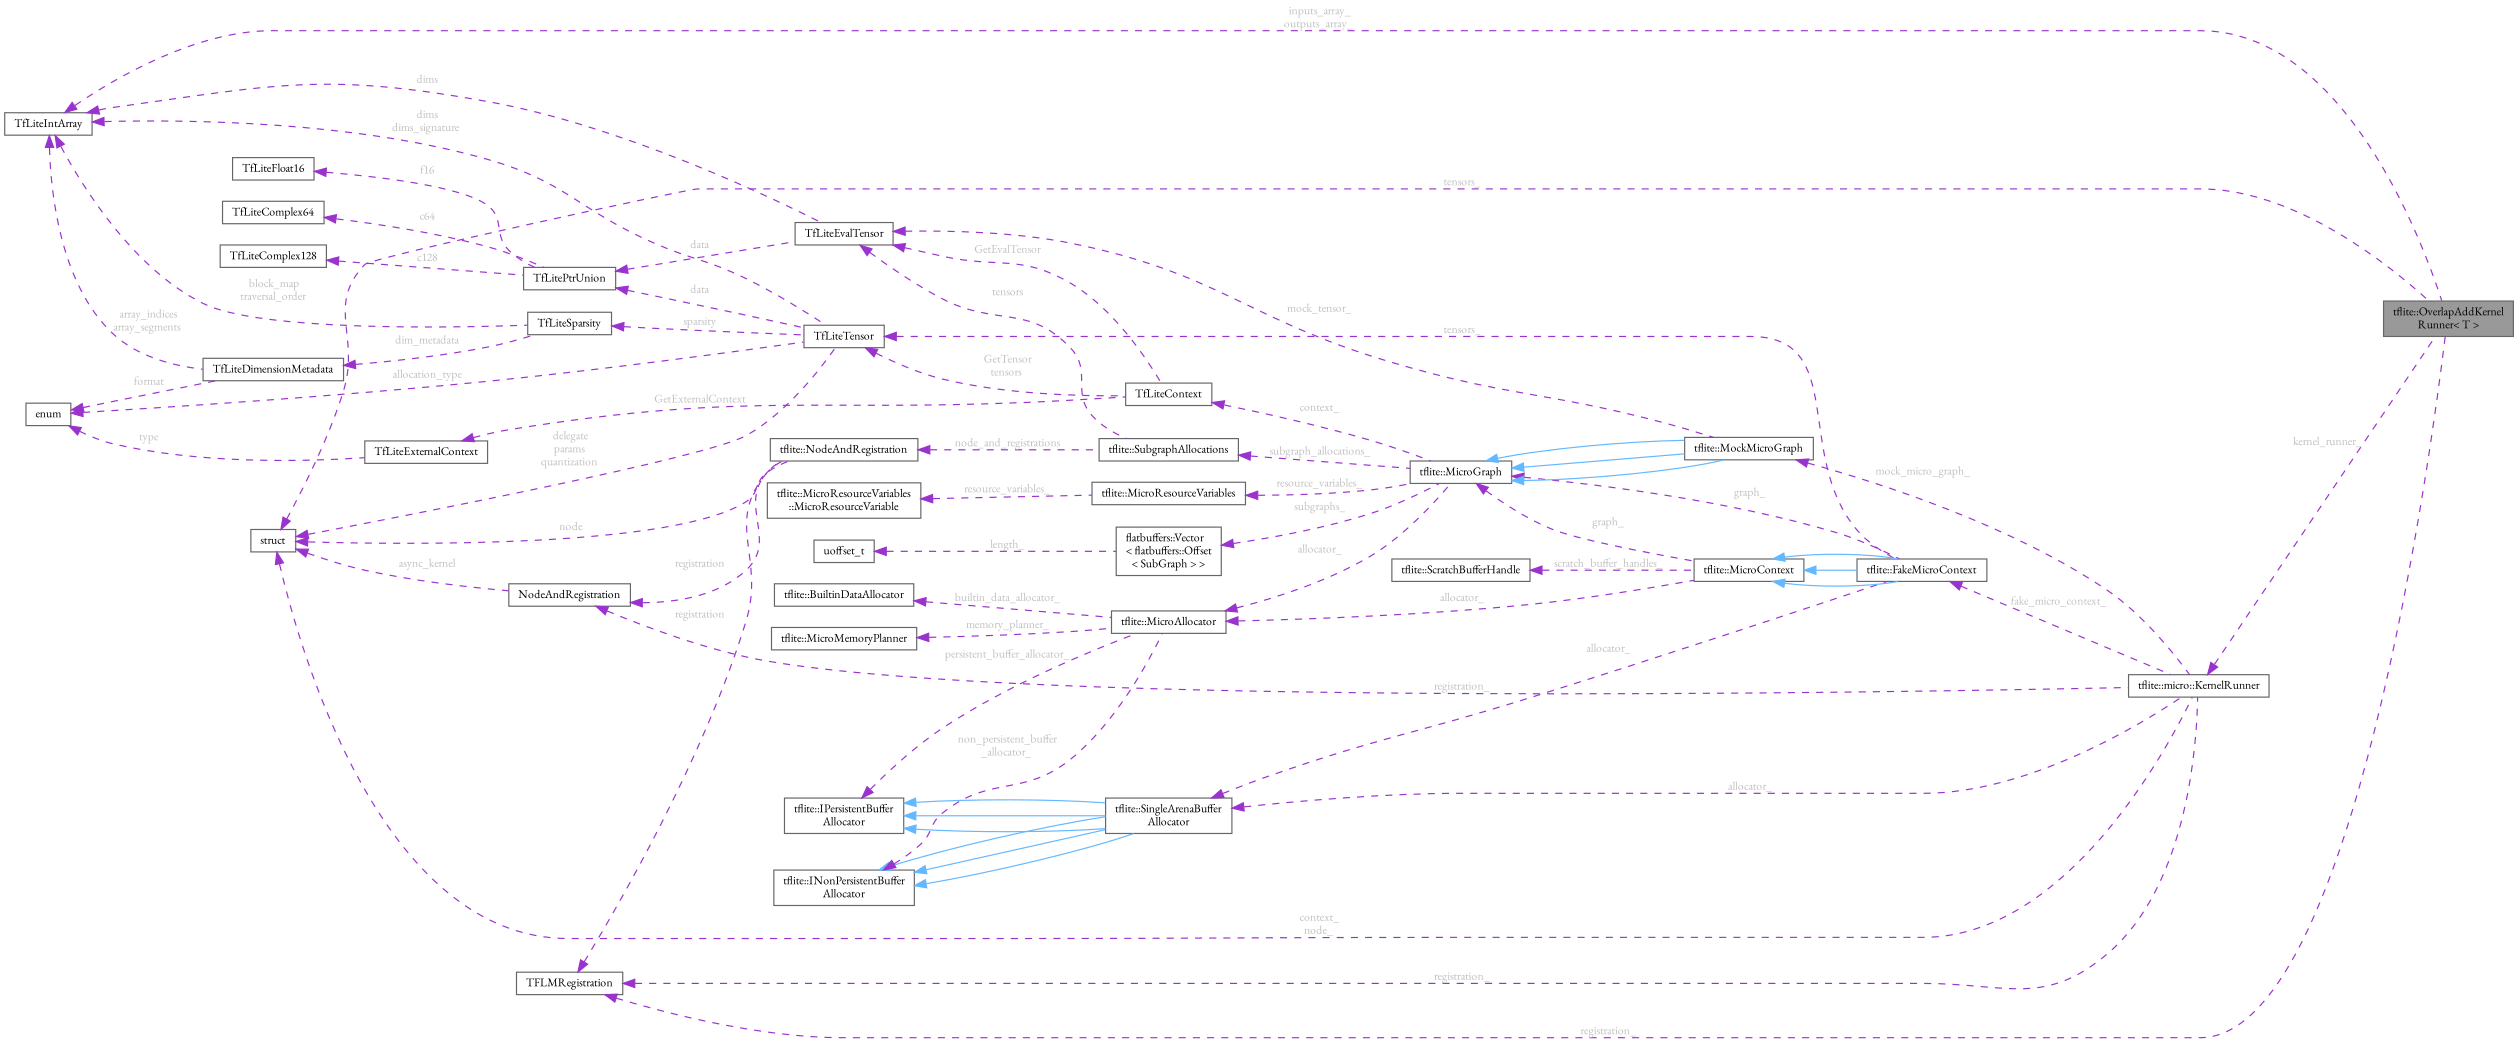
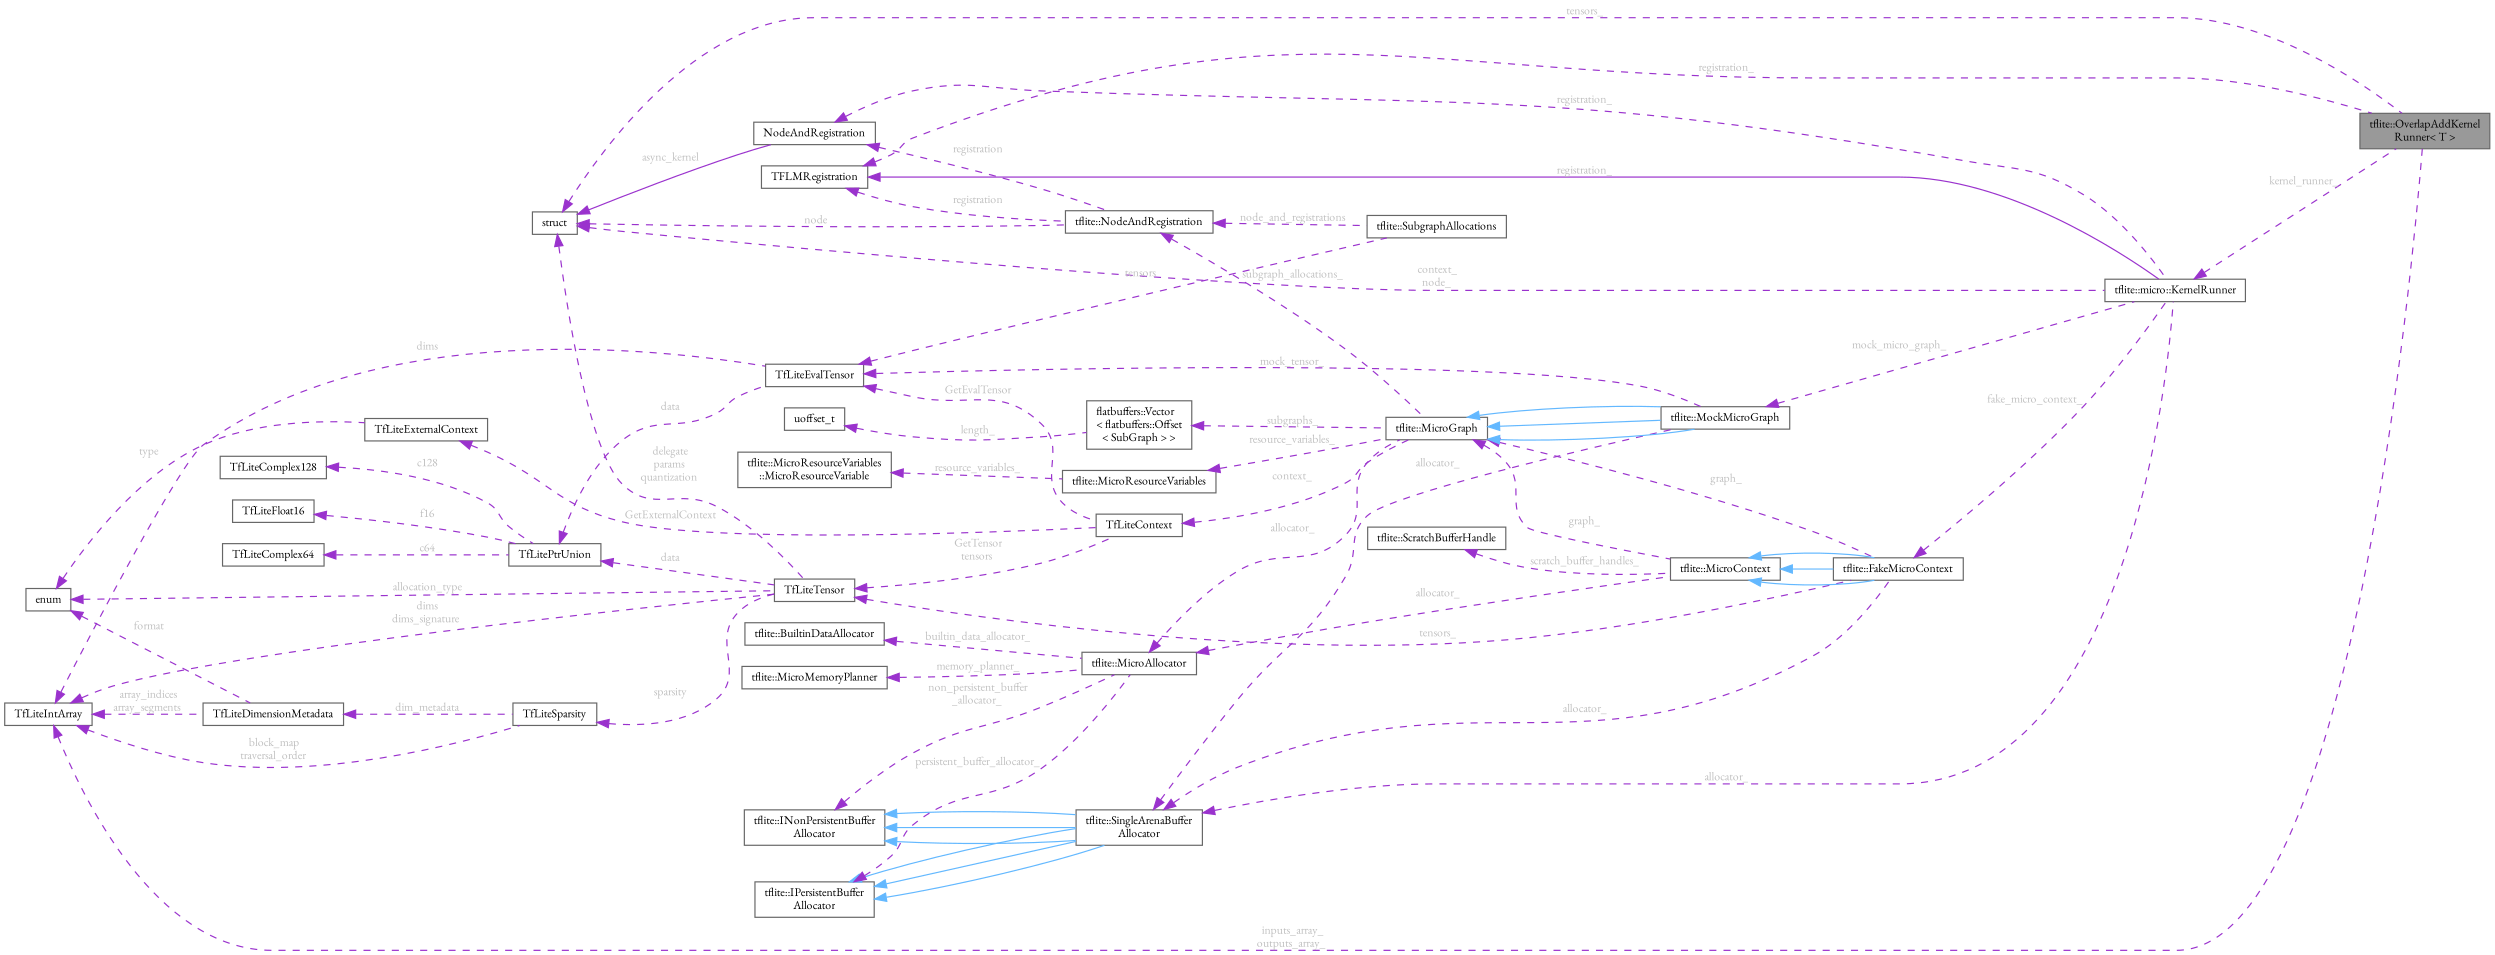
(1330, 462) -> (1304, 320)
none -> (1354, 548)
(407, 578) -> (679, 175)
(1515, 983) -> (1531, 177)
